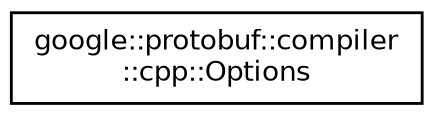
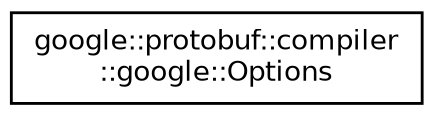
(217, 58) -> (217, 58)
